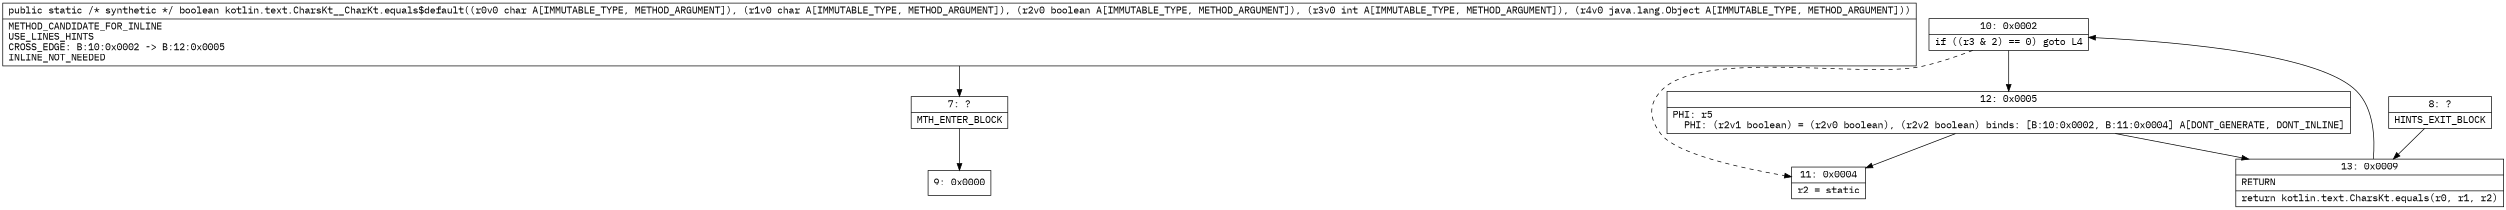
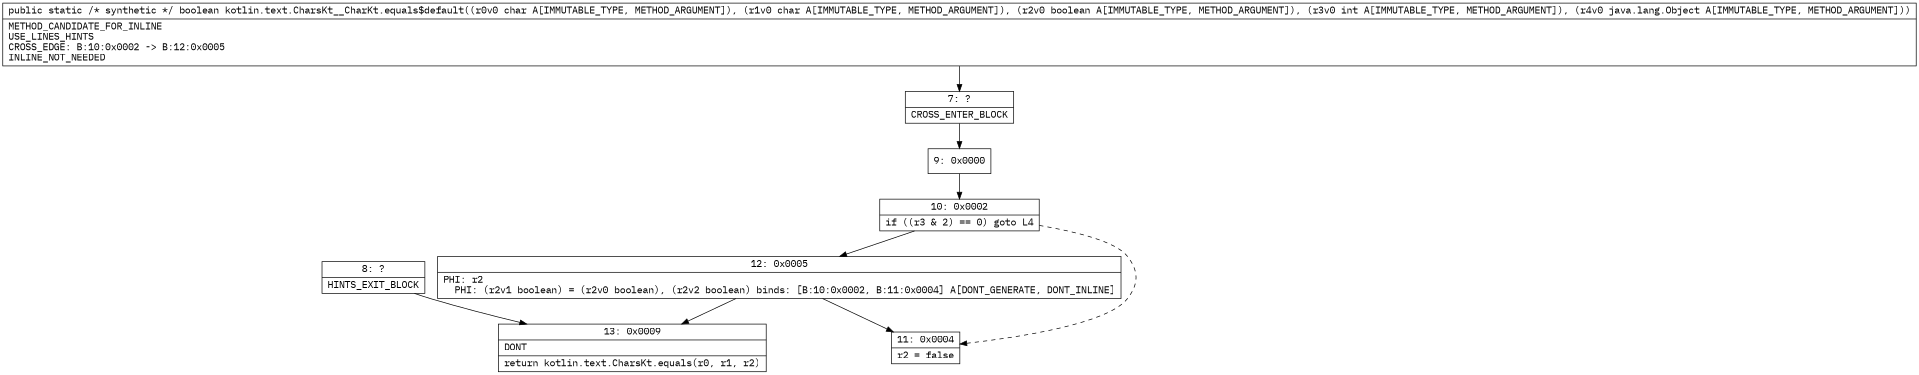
(2265, 56) -> (959, 183)
(1696, 115) -> (466, 280)
(959, 120) -> (959, 115)
(2259, 183) -> (516, 348)
(1829, 191) -> (926, 355)
